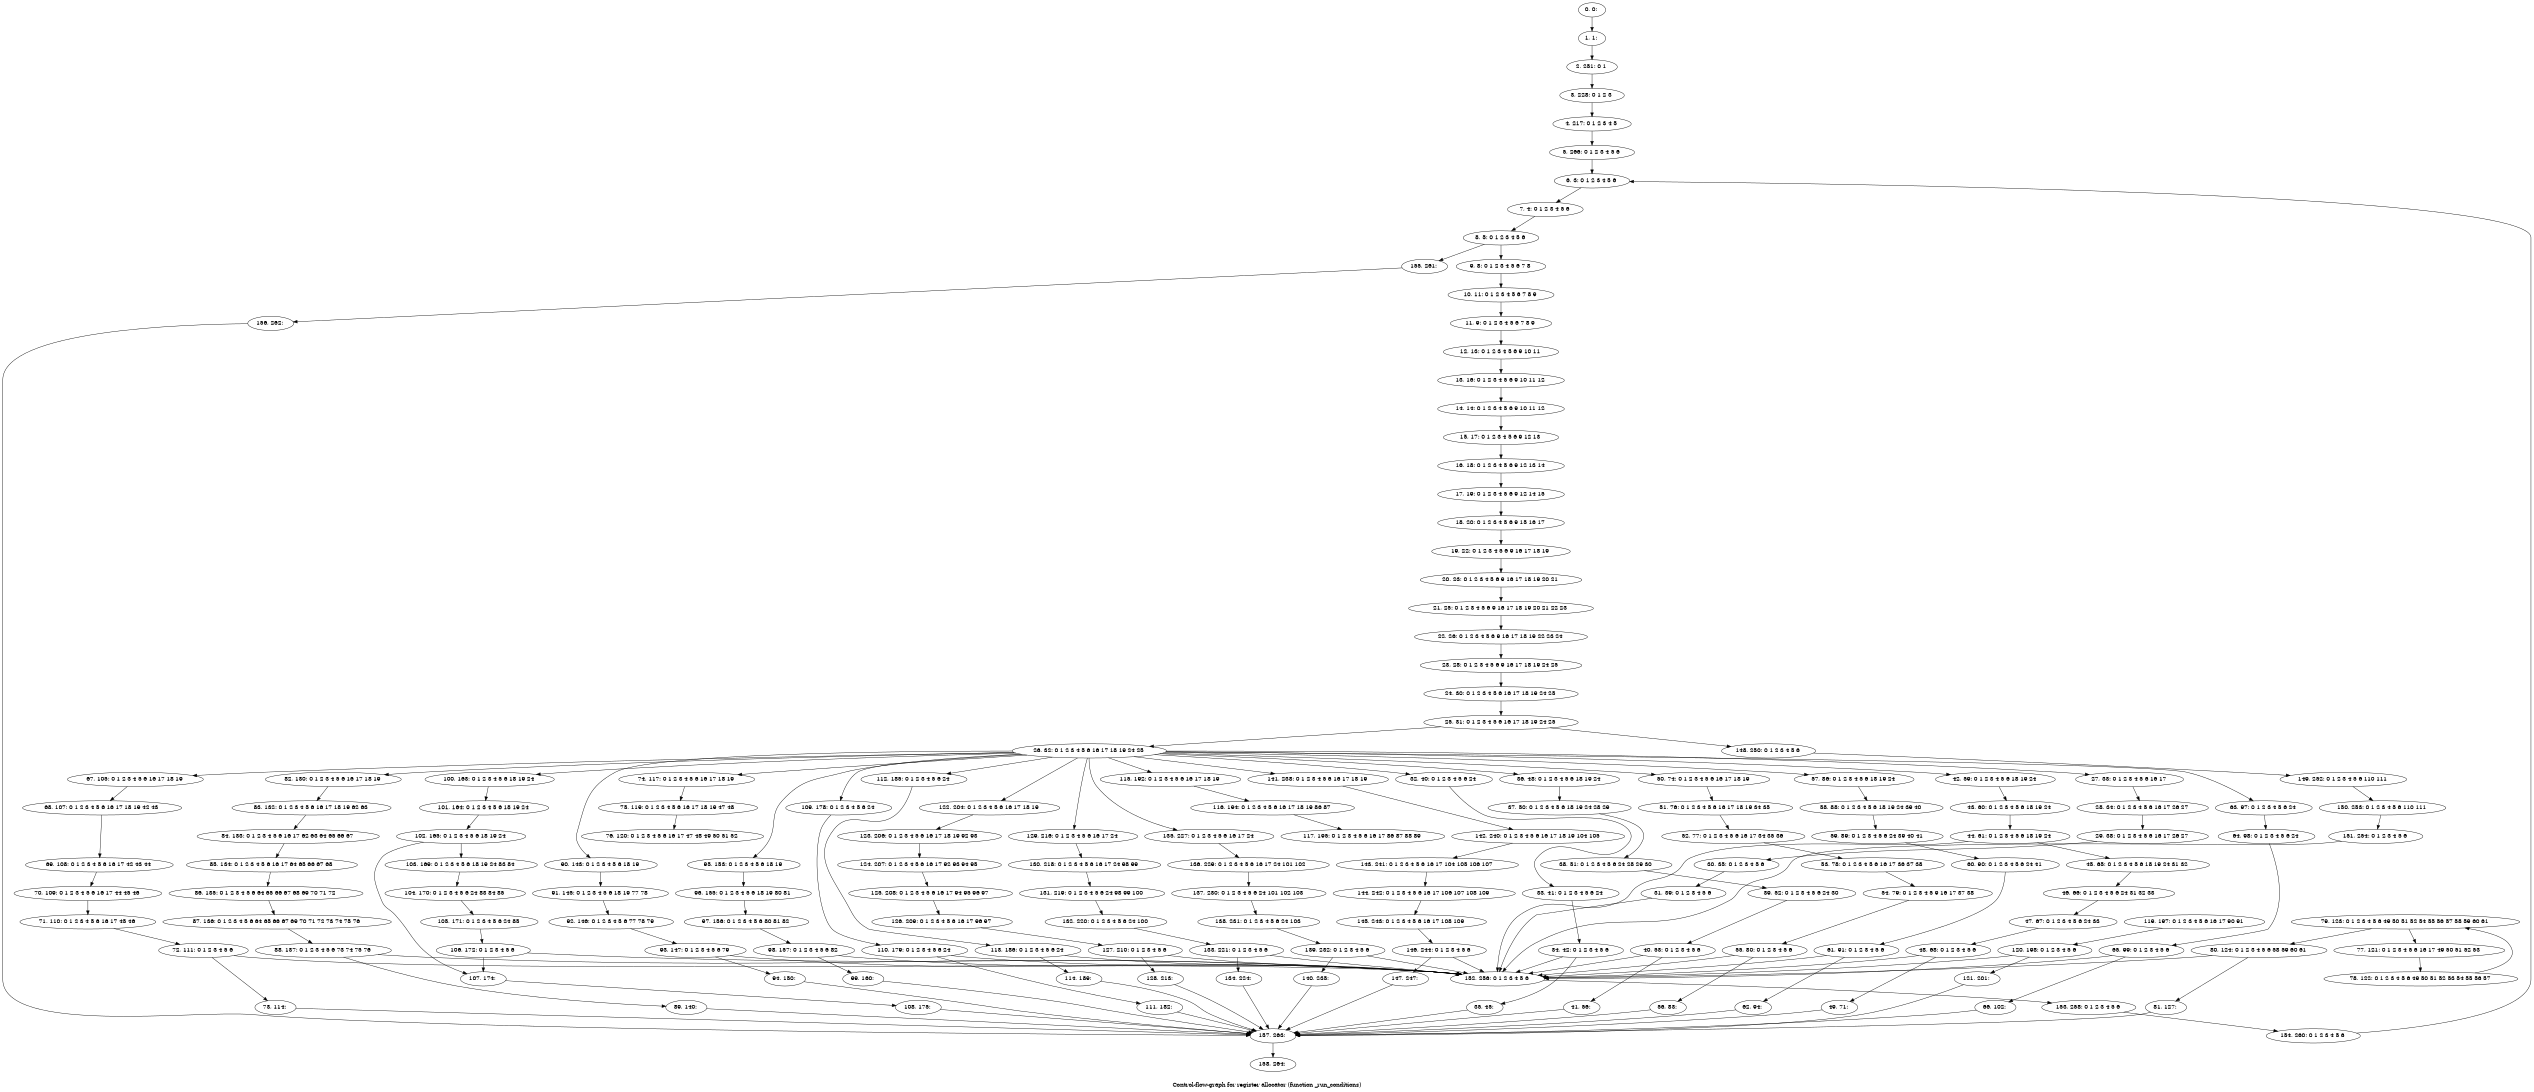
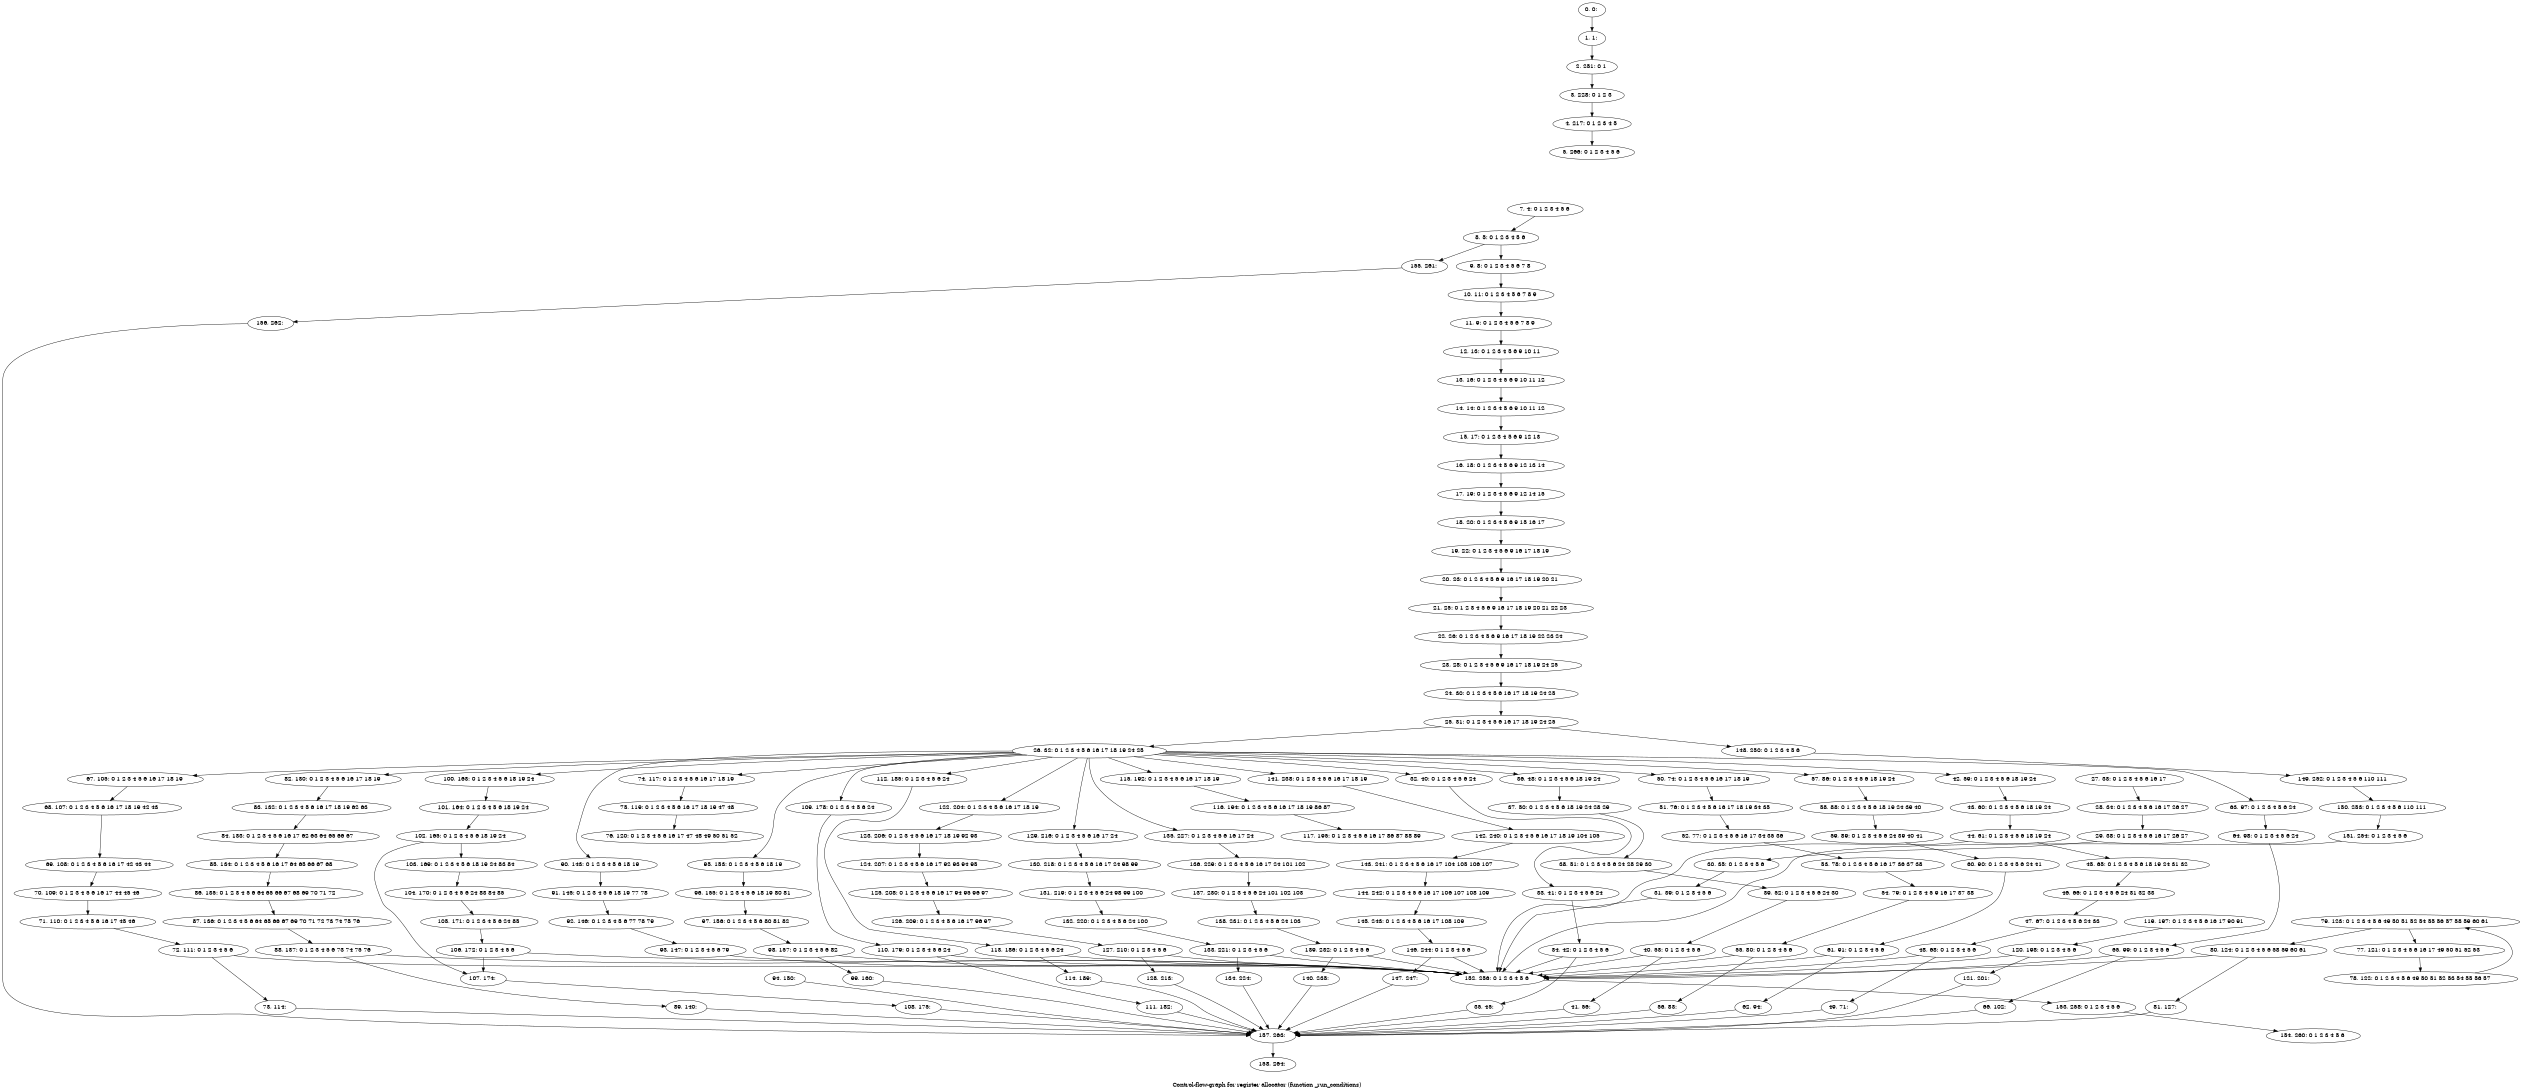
(1592, 181) -> none
(1626, 756) -> none
(741, 965) -> none
